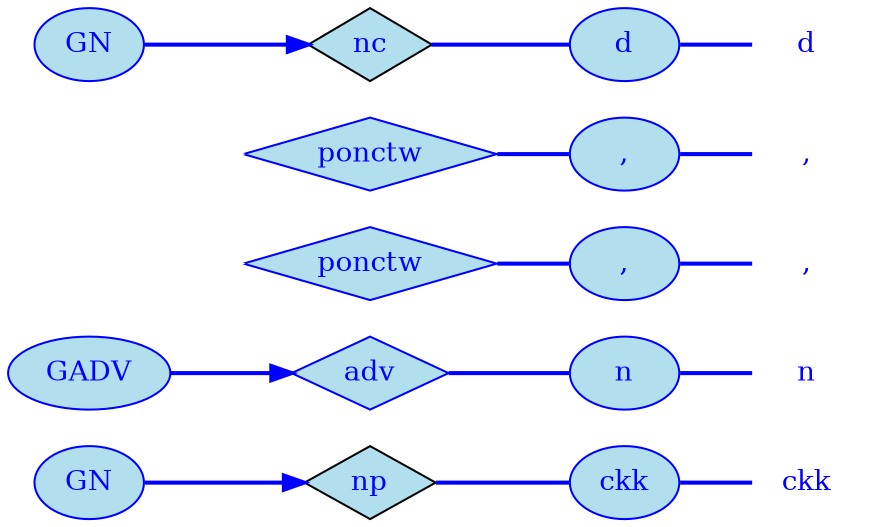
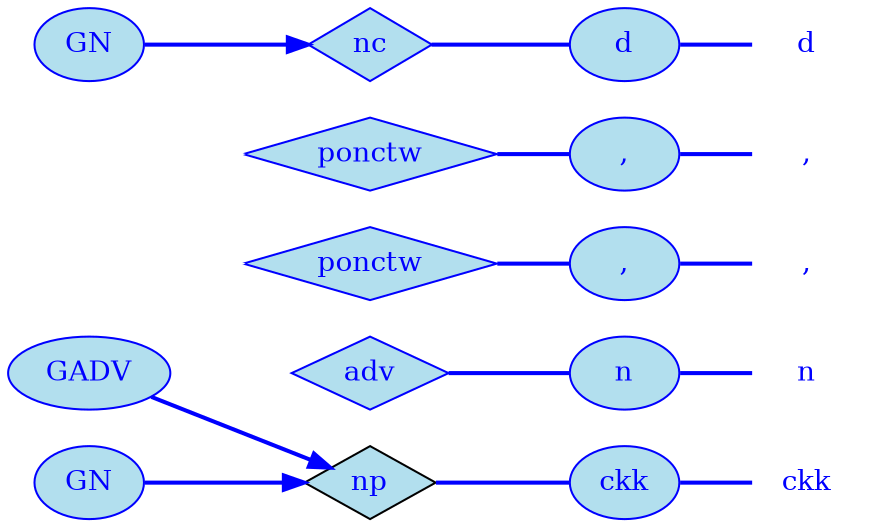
(370, 45) -> (370, 45)
(221, 373) -> (231, 428)
